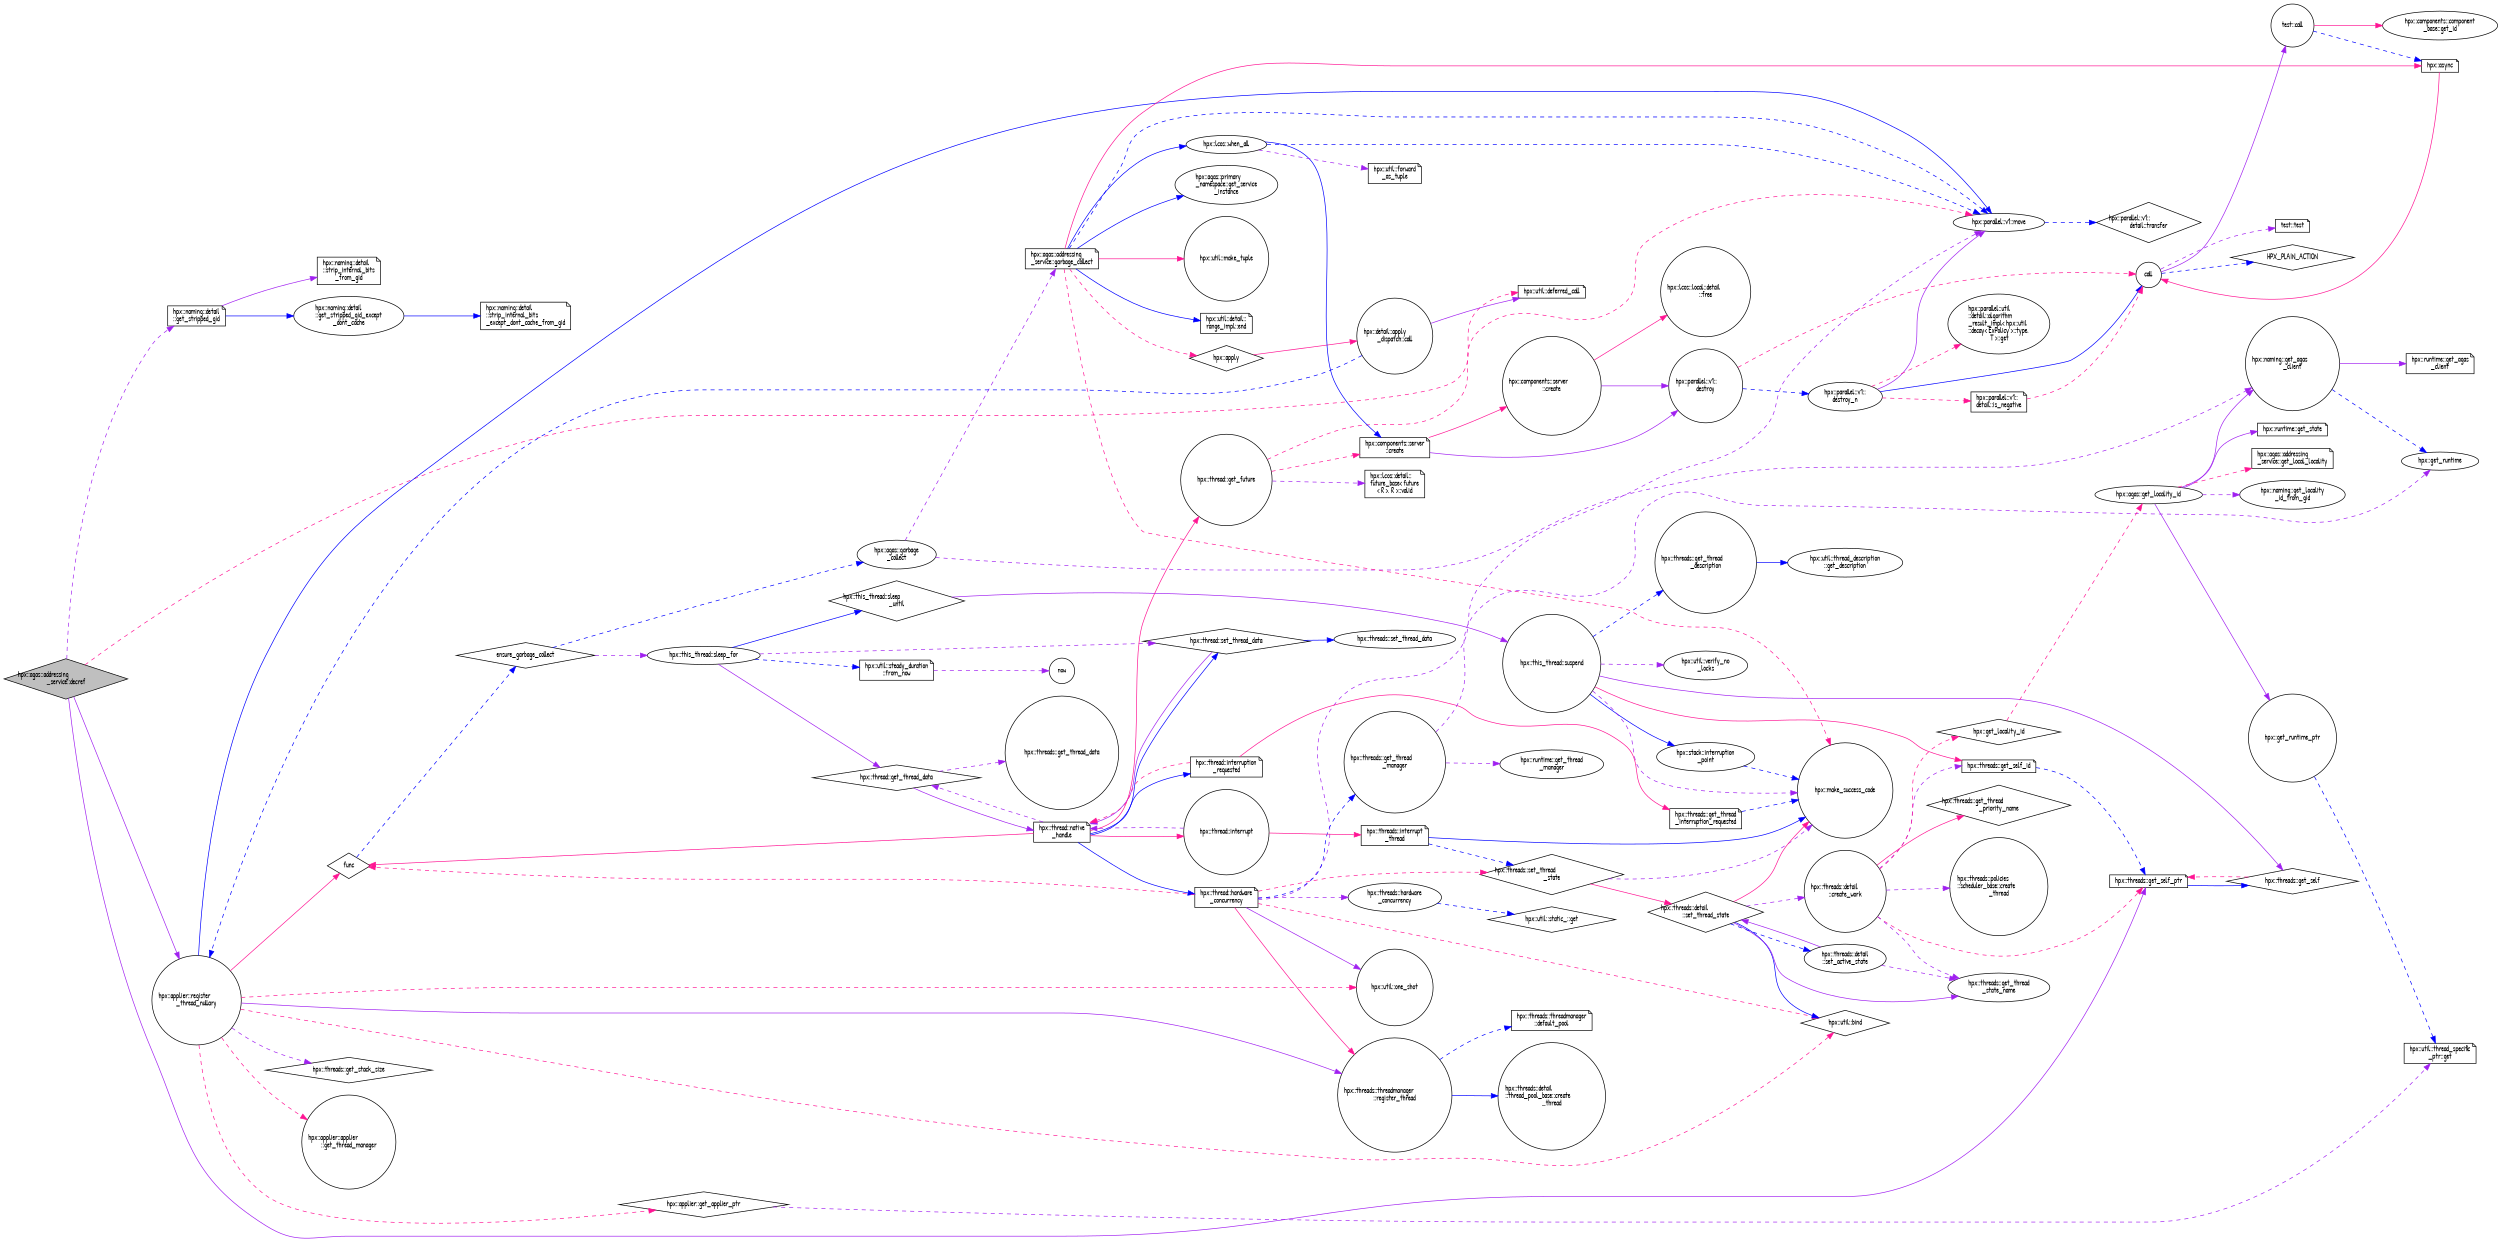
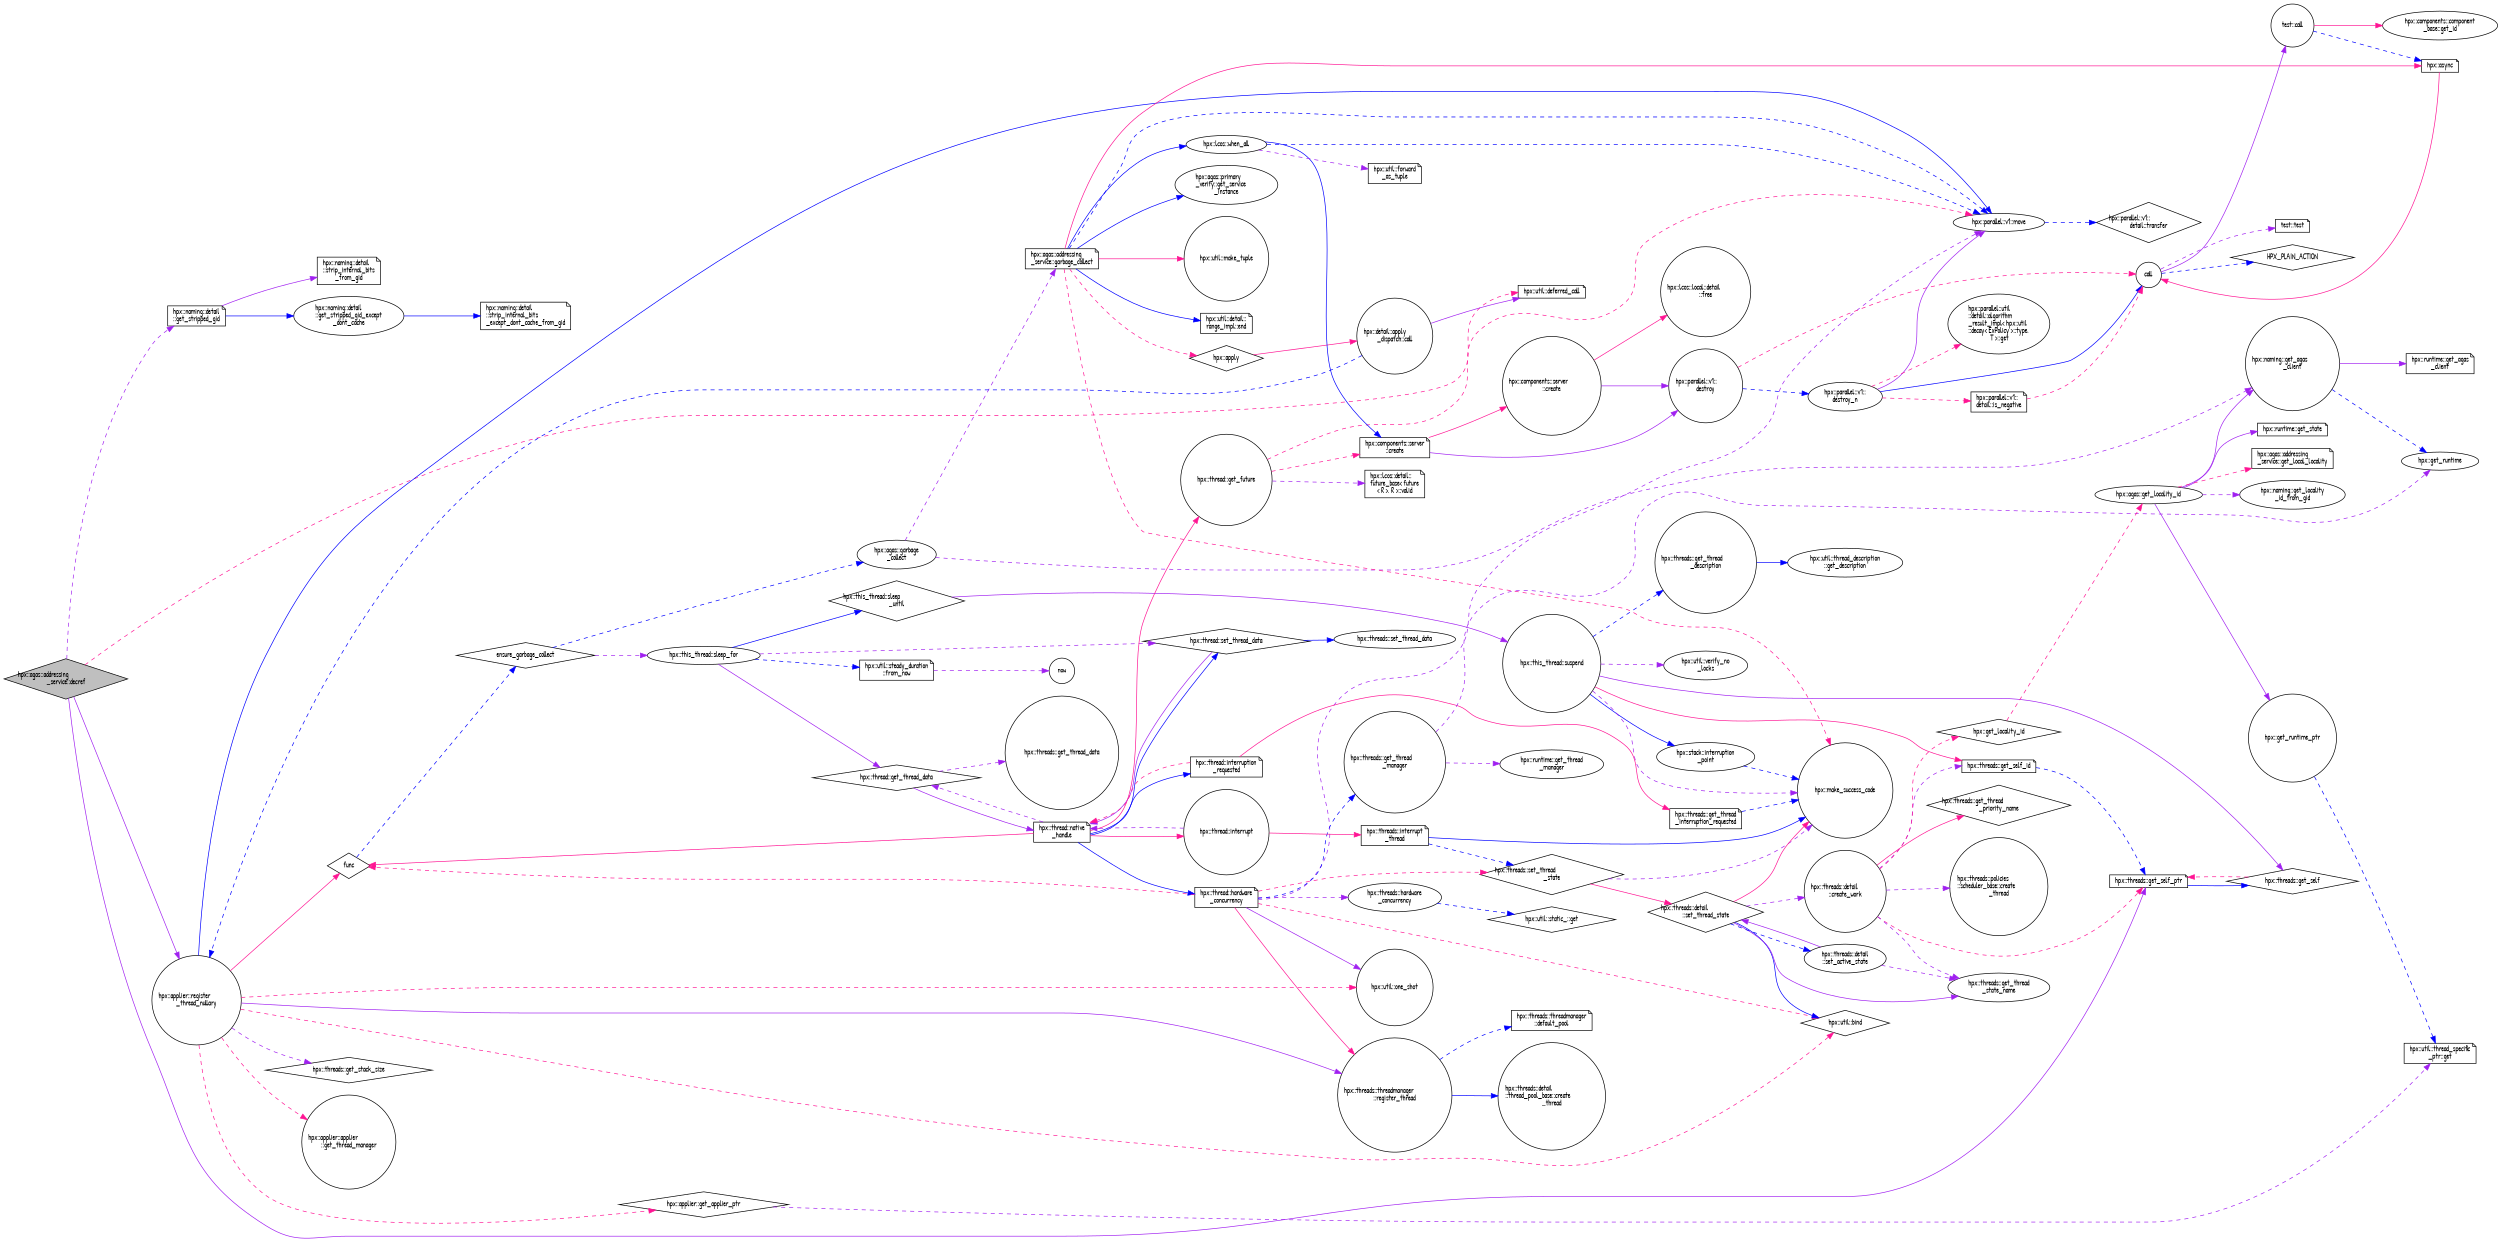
(1226, 185) -> (1226, 185)
